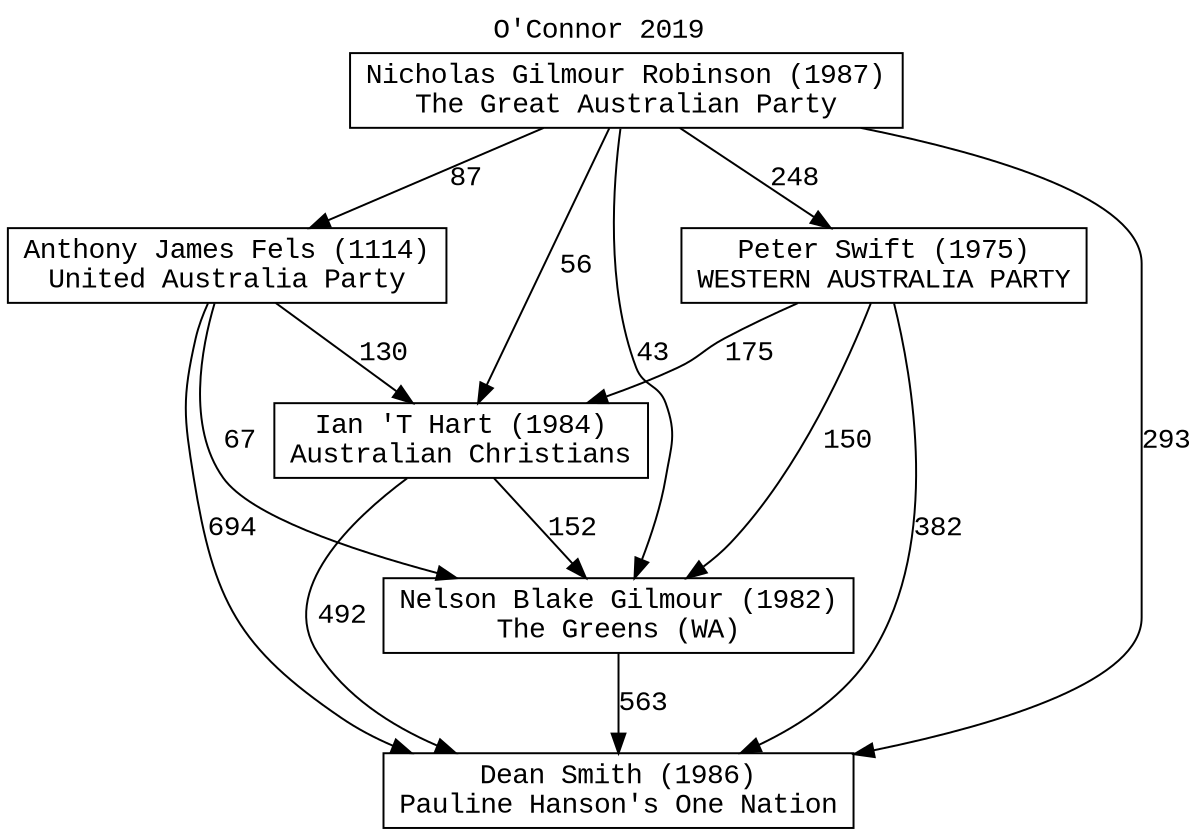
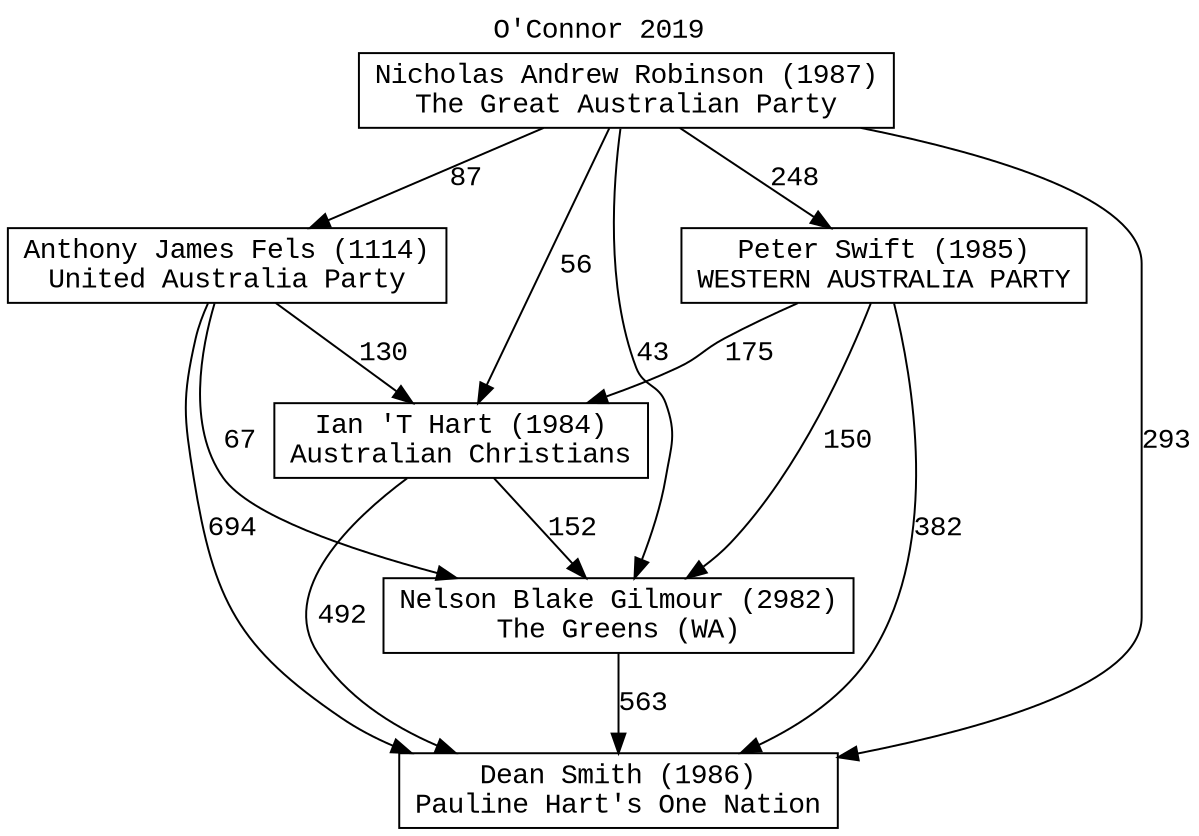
(626, 90) -> (626, 90)
(884, 266) -> (884, 266)
(619, 616) -> (619, 616)
(619, 791) -> (619, 791)
